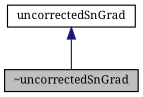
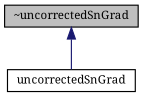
(71, 54) -> (71, 54)
